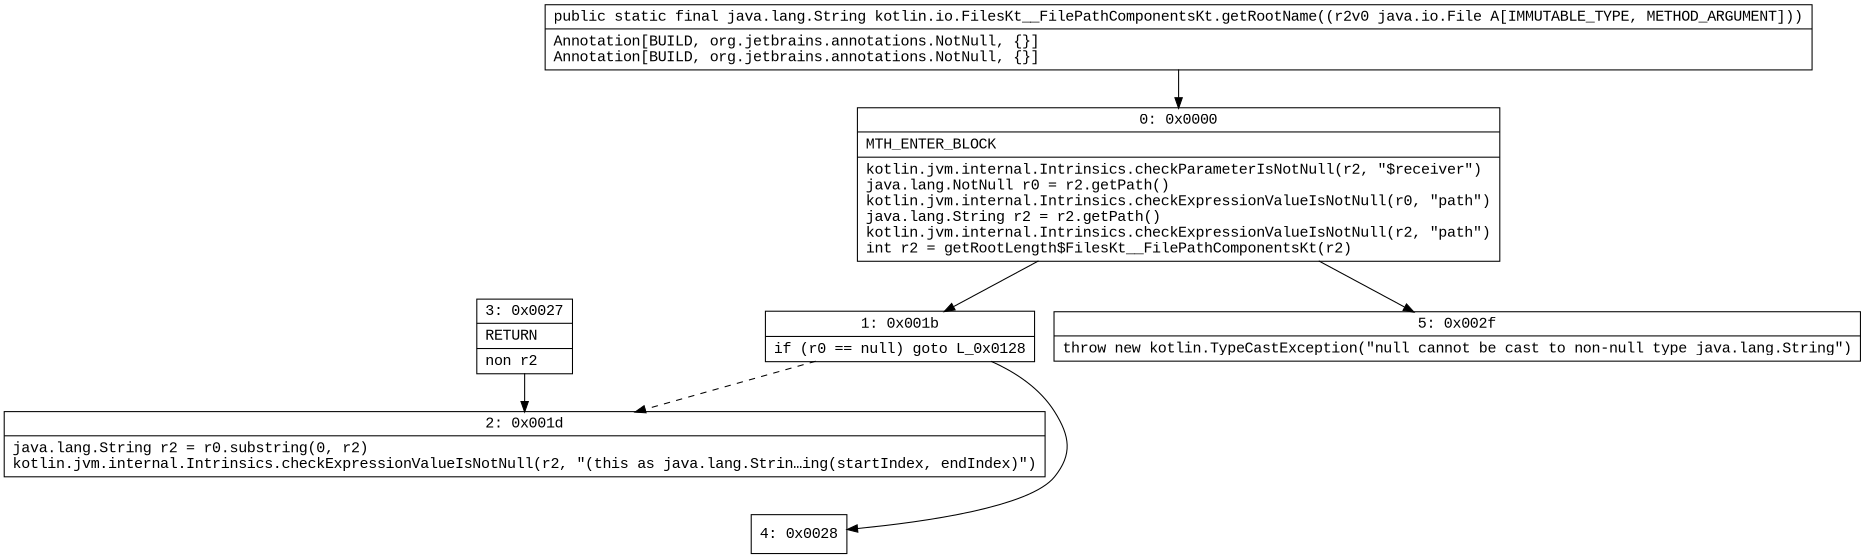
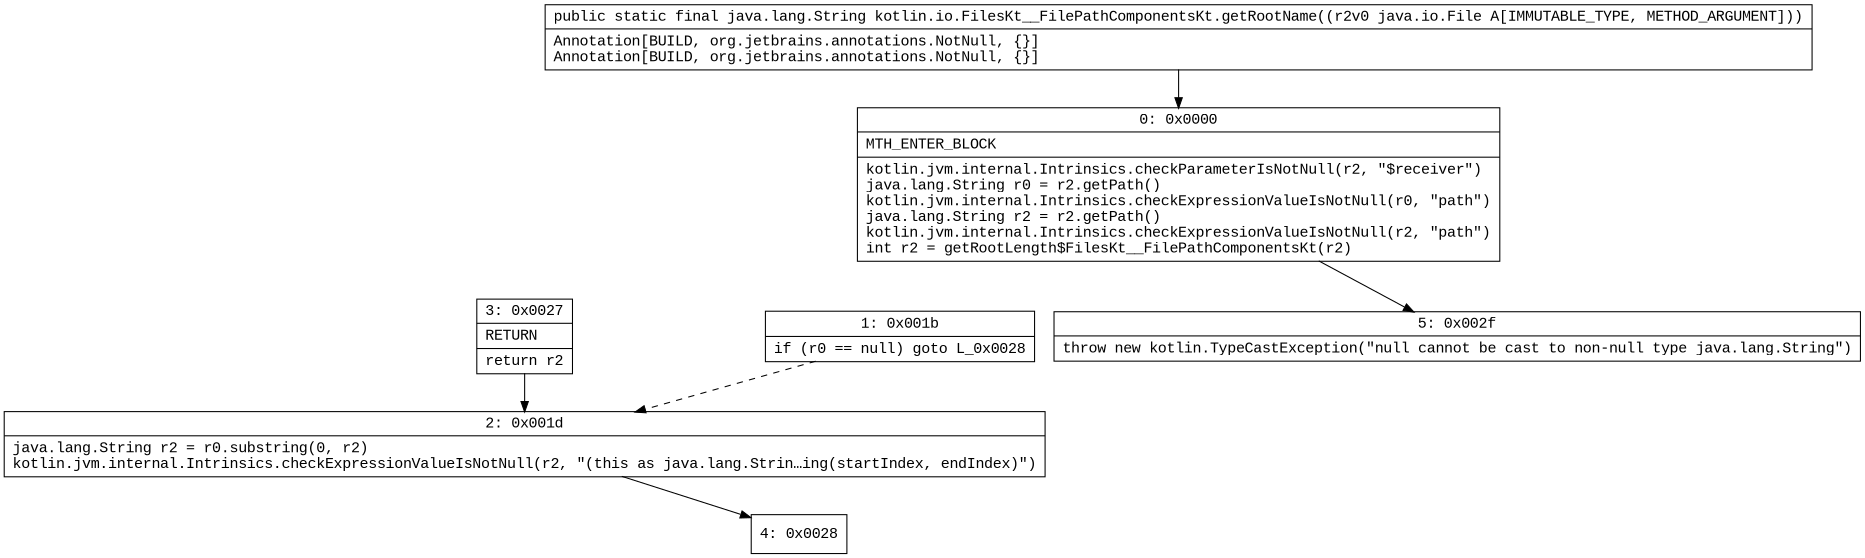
(1018, 185) -> (1014, 185)
(996, 284) -> none
(900, 349) -> (900, 349)
(512, 361) -> (525, 361)
(1033, 492) -> (681, 495)
